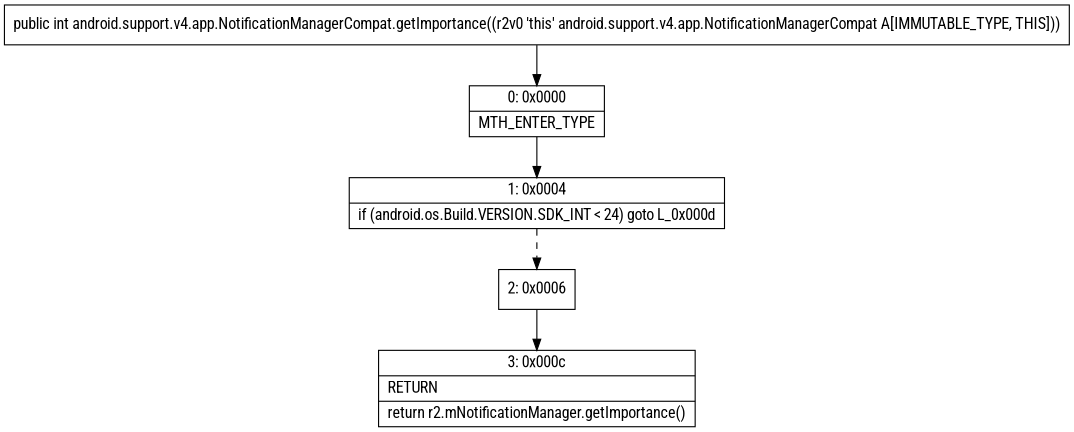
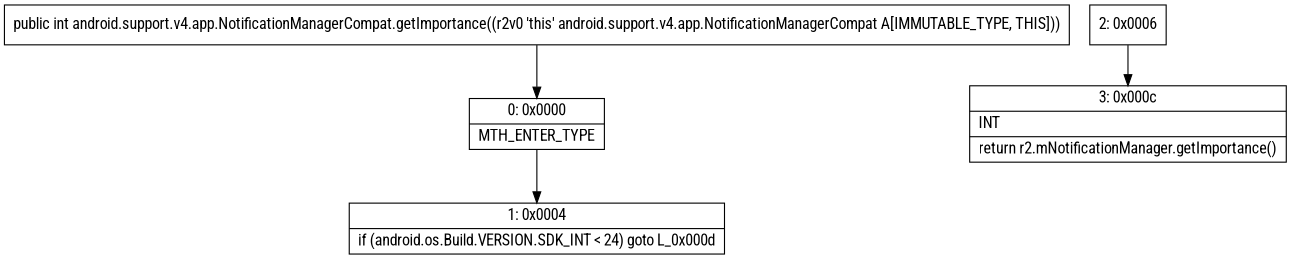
(537, 243) -> none
(413, 388) -> (990, 123)
